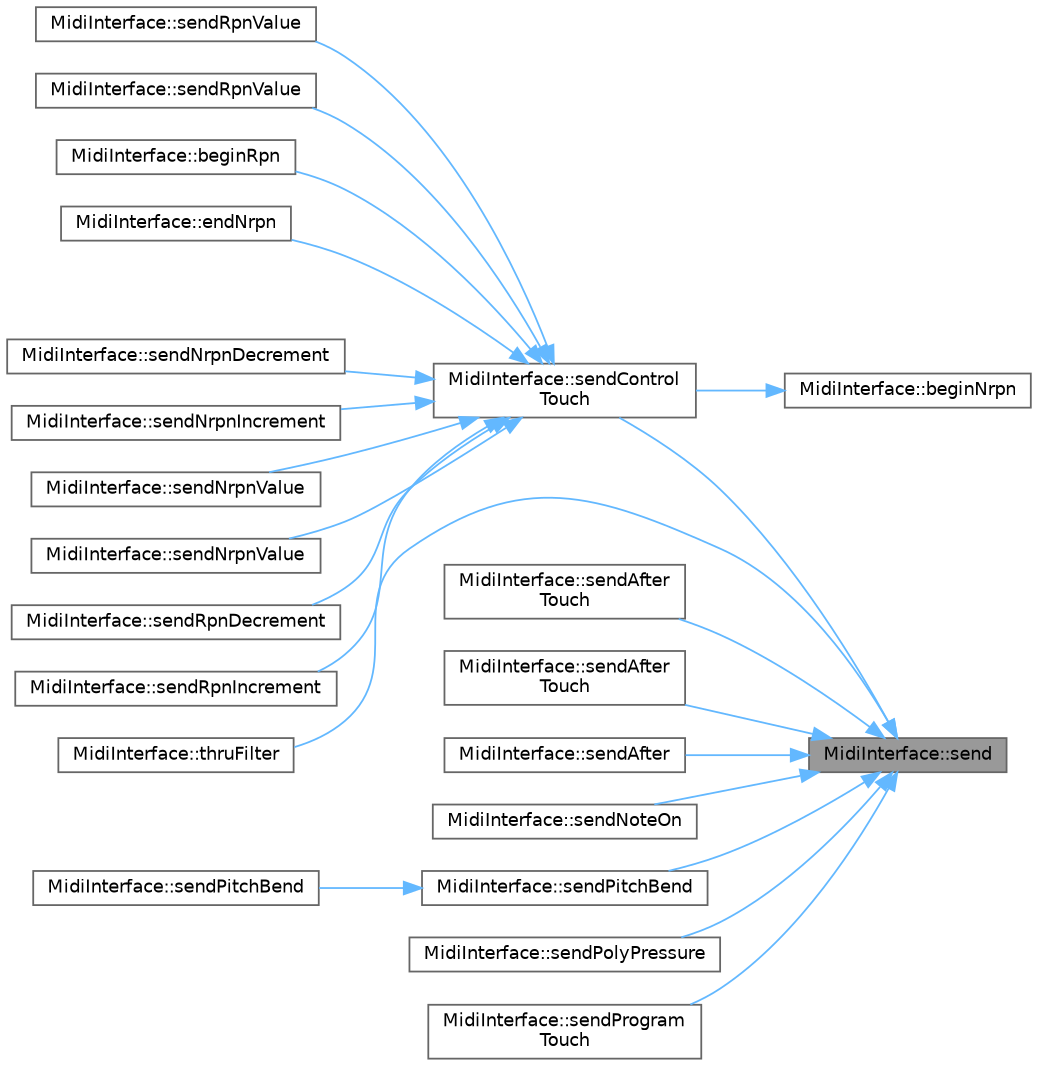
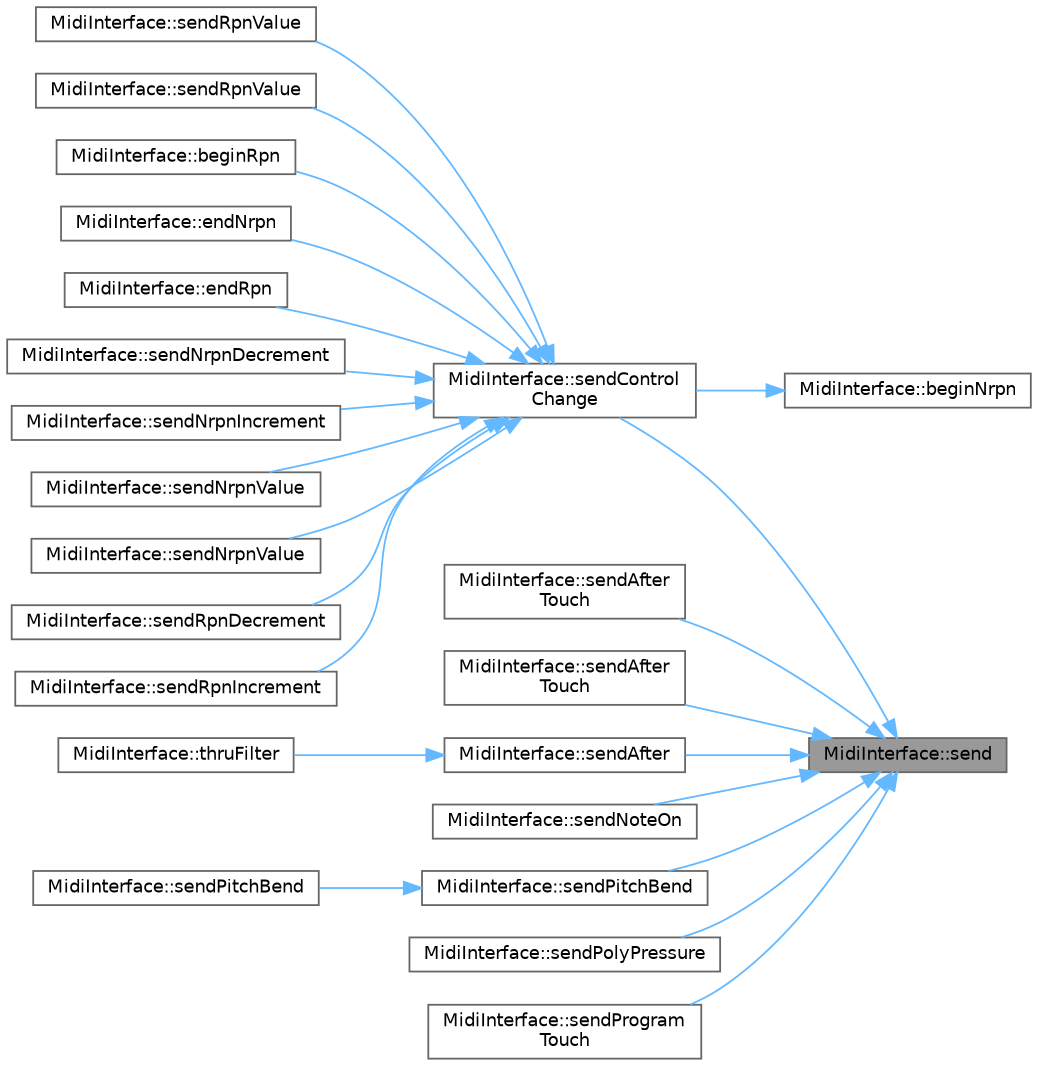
none -> (176, 290)
(565, 391) -> (565, 391)
(561, 498) -> (360, 755)
